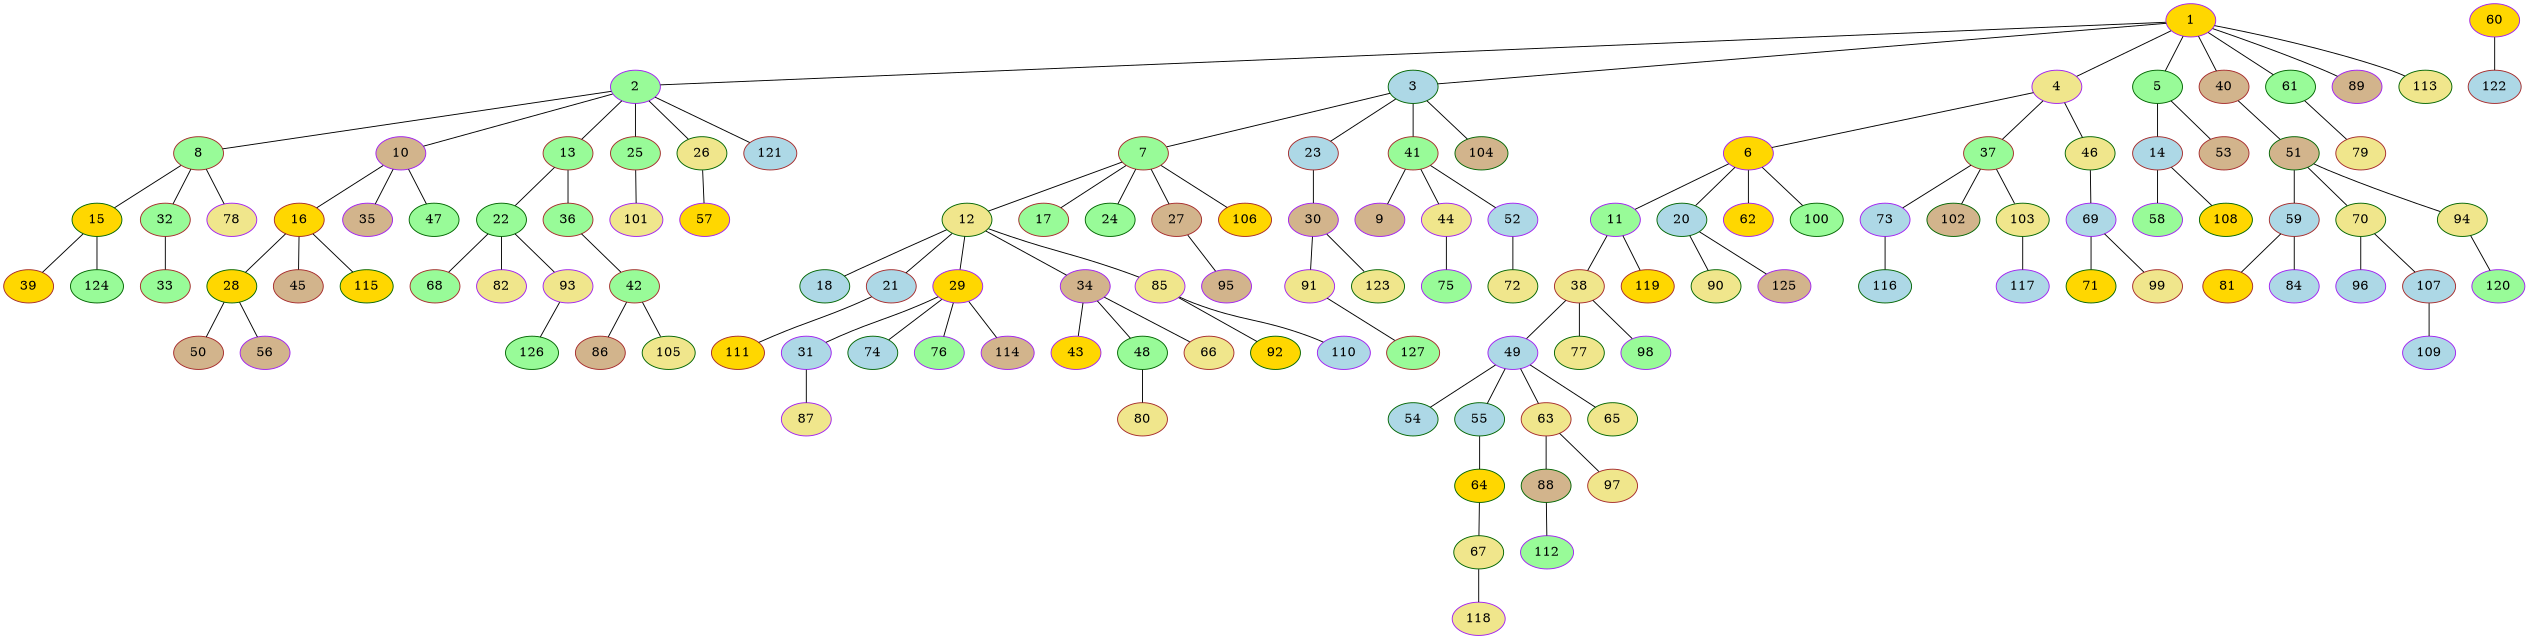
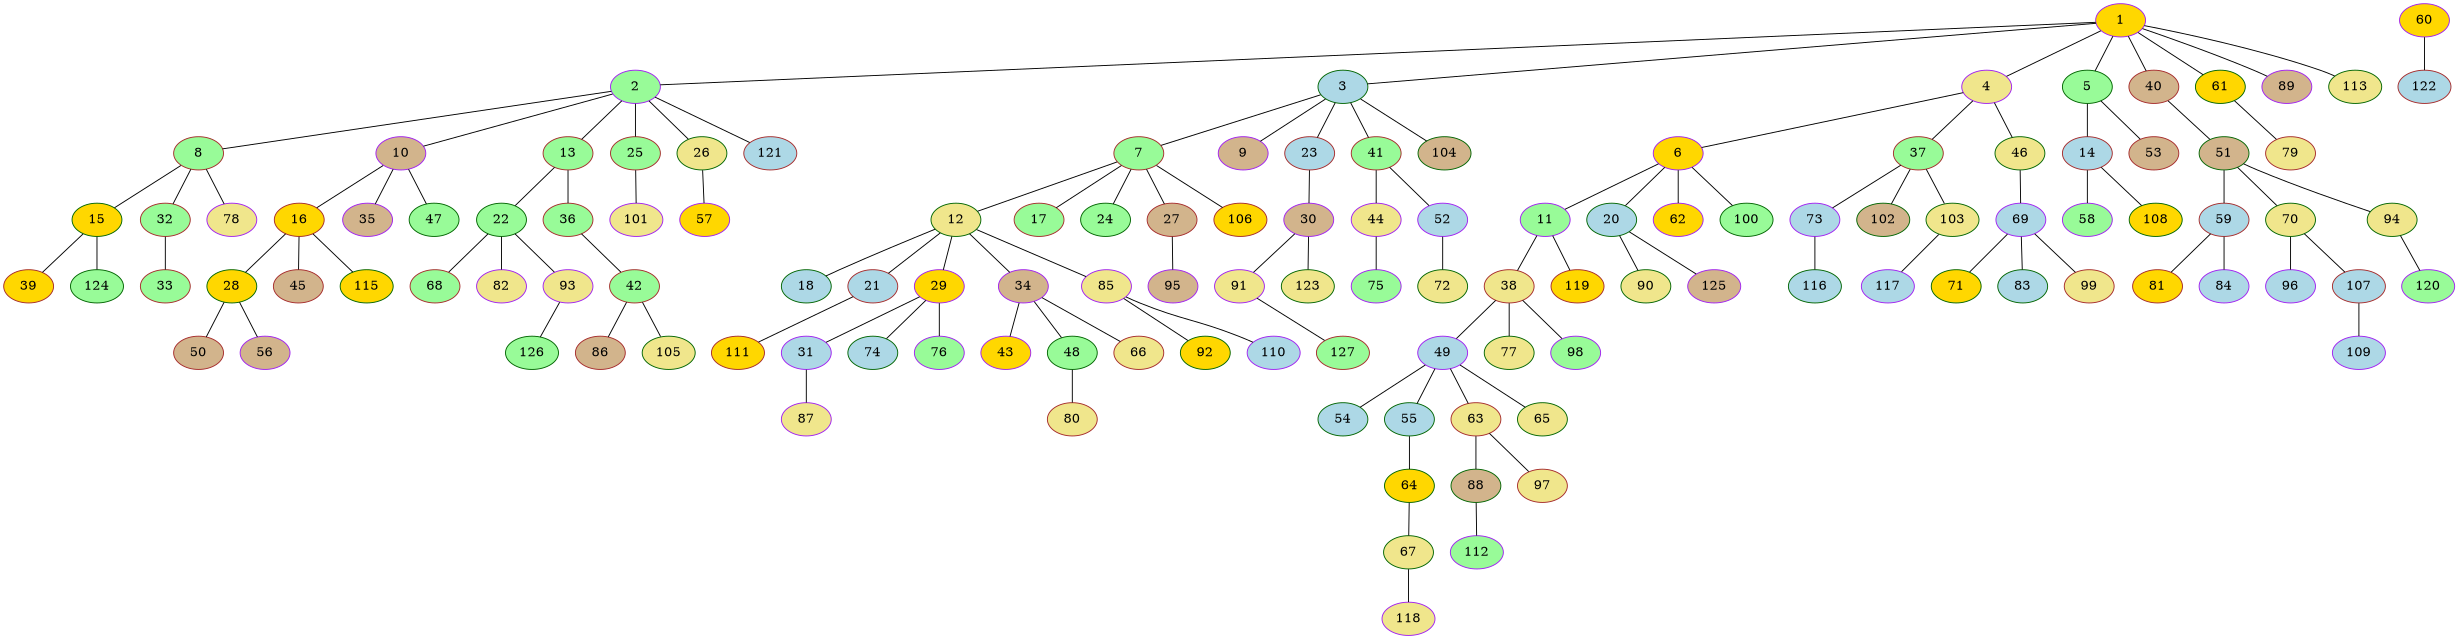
(2291, 87) -> (2220, 87)
(1396, 187) -> (1293, 120)
none -> (2023, 286)
(1008, 353) -> none
